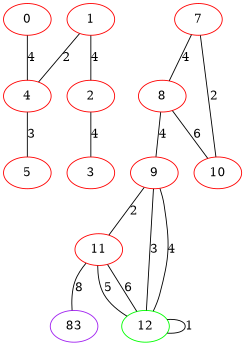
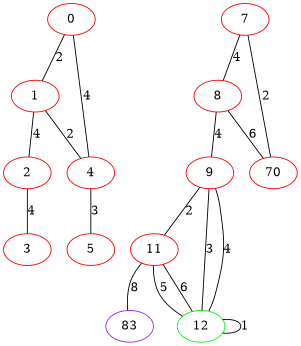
none -> (53, 58)
(218, 173) -> (273, 173)
